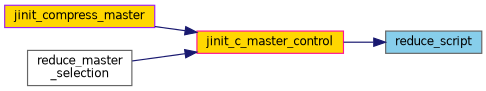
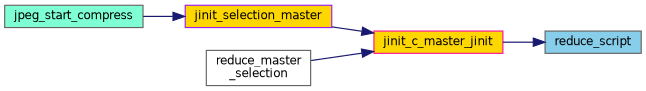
none -> (74, 16)
(80, 16) -> (258, 16)
(270, 42) -> (438, 42)
